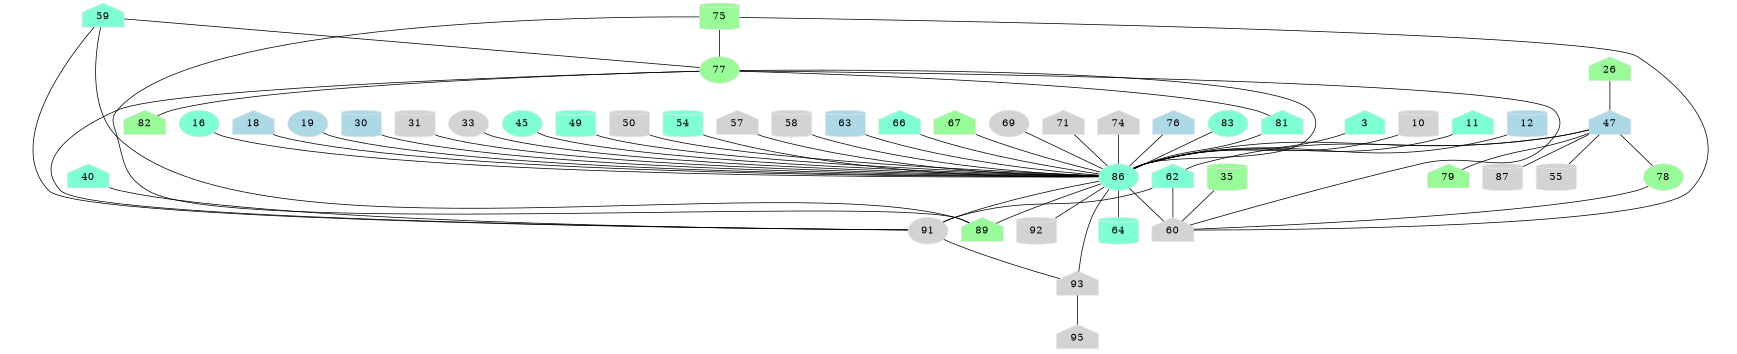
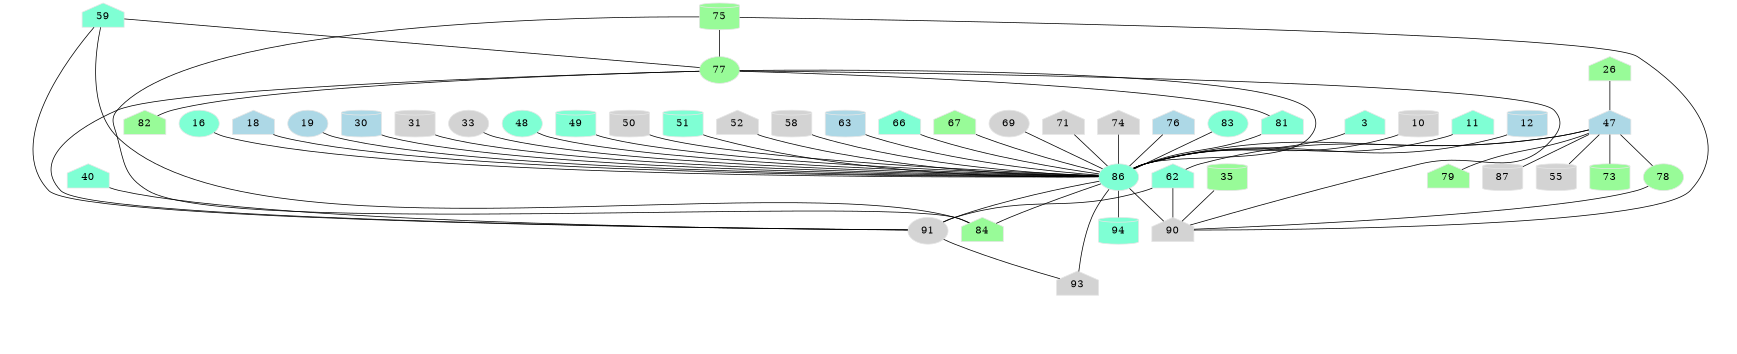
(522, 124) -> (522, 124)
(683, 124) -> (683, 124)
(737, 124) -> (737, 124)
none -> (1610, 177)
(982, 231) -> (982, 231)
(1037, 231) -> none
(1119, 231) -> (1119, 231)
(1173, 231) -> (1173, 231)
(1078, 338) -> none
